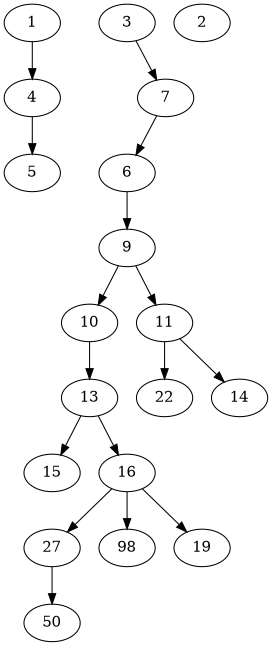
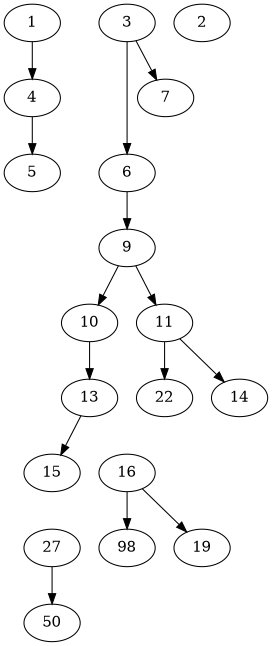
(149, 131) -> (127, 93)
(106, 431) -> none
(93, 507) -> none
